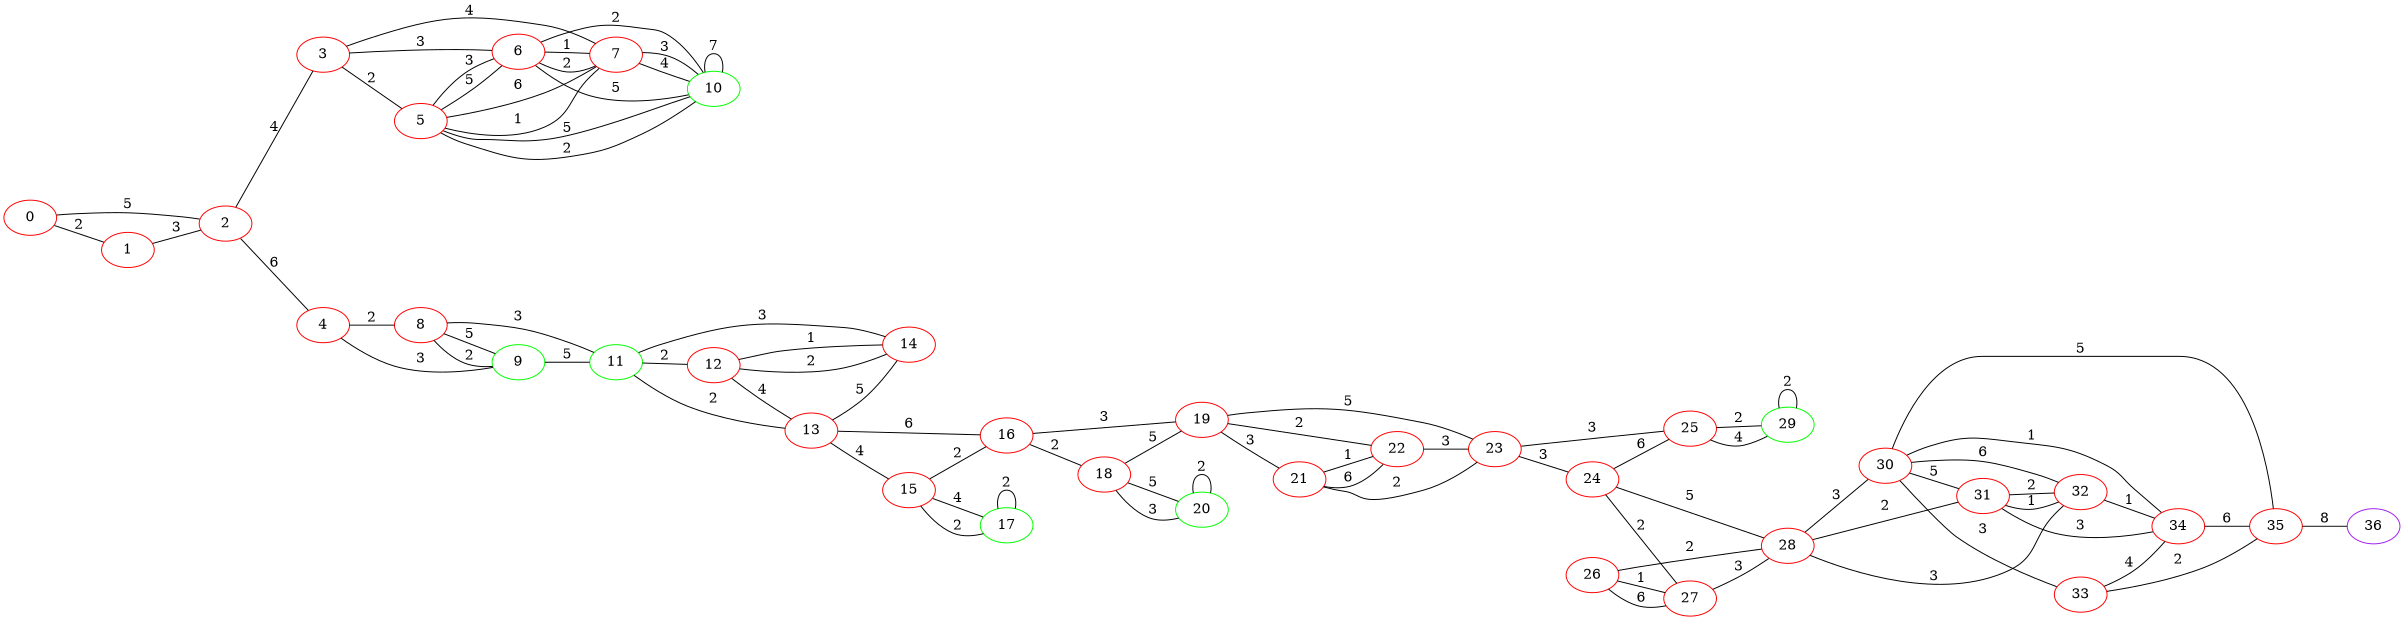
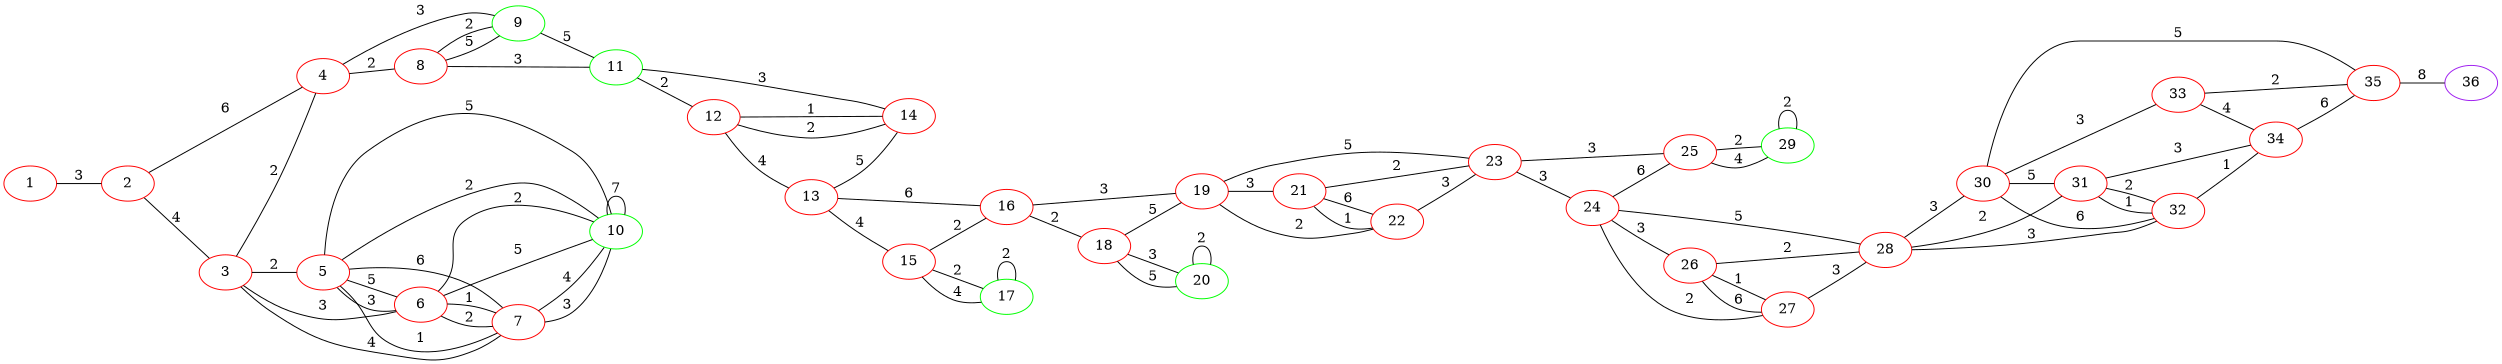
none -> (280, 177)
(30, 218) -> none
none -> (1640, 238)
(706, 412) -> none
(2043, 445) -> none
